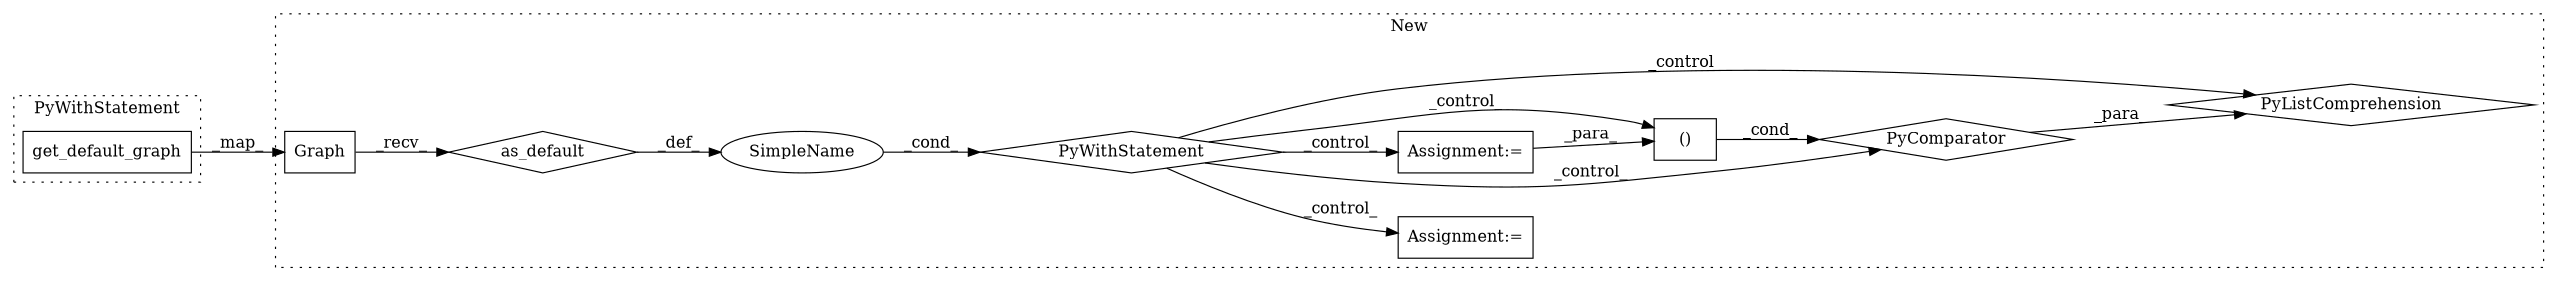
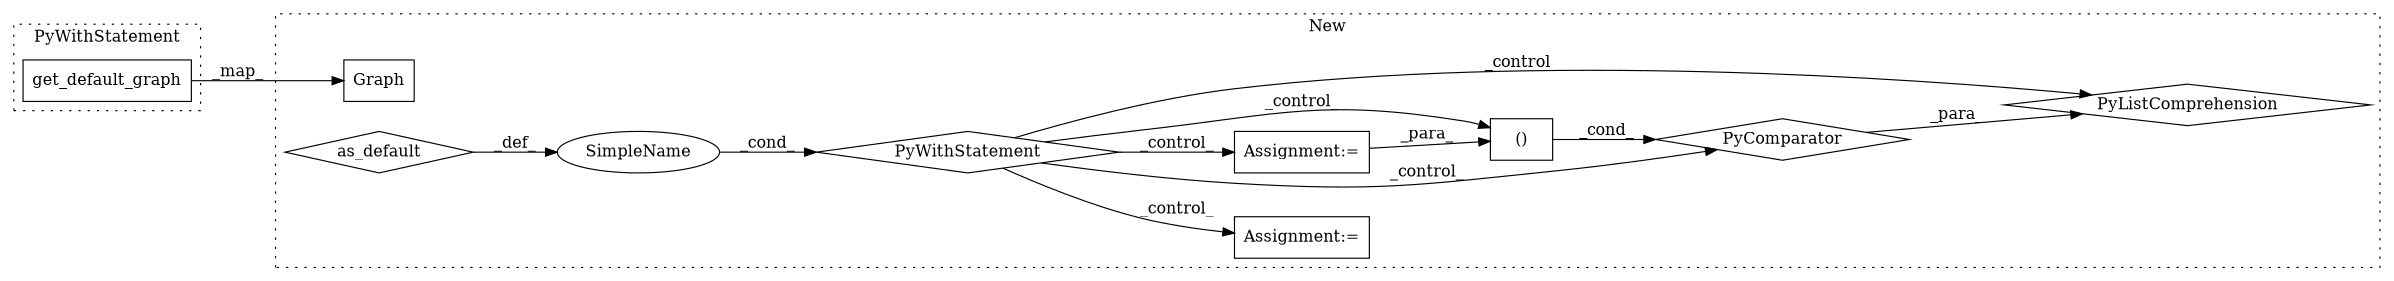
(396, 152) -> none
